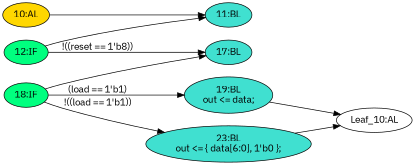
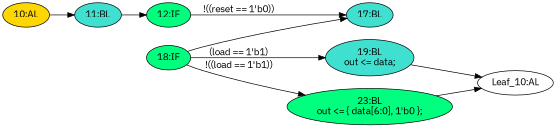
(122, 30) -> (131, 15)
(98, 47) -> (239, 10)
(229, 144) -> (370, 107)
